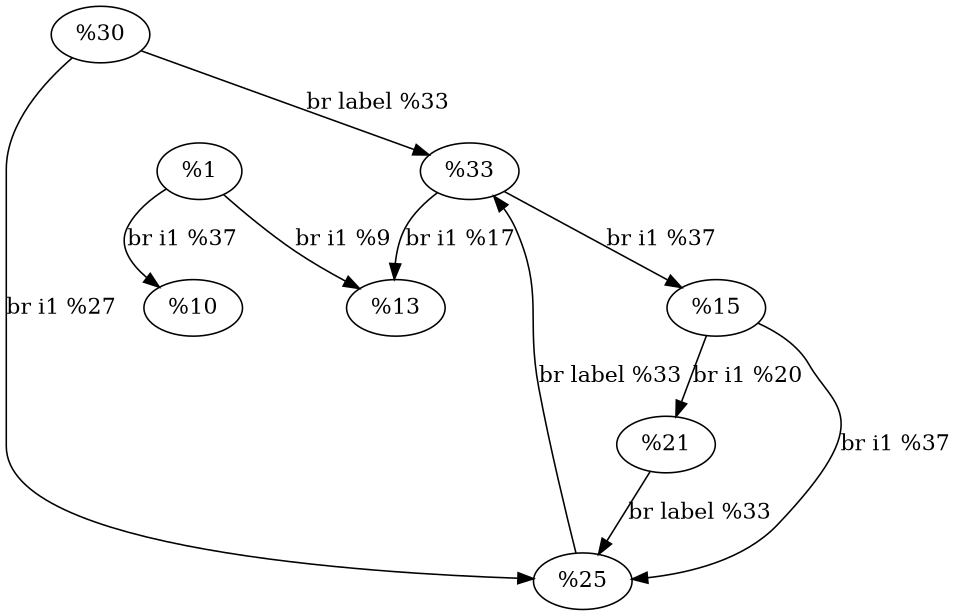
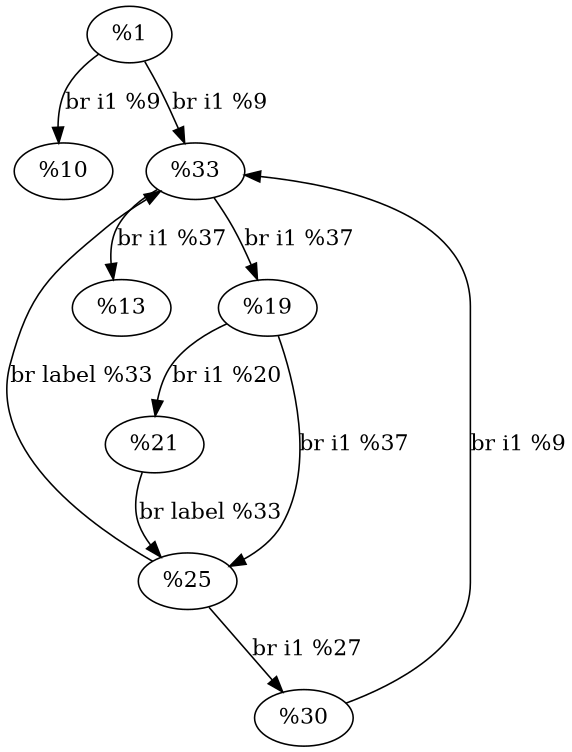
(378, 103) -> (518, 445)
(182, 240) -> (113, 103)
(460, 240) -> (172, 240)
(282, 242) -> (163, 95)
(716, 308) -> (268, 308)
(48, 499) -> (241, 644)
